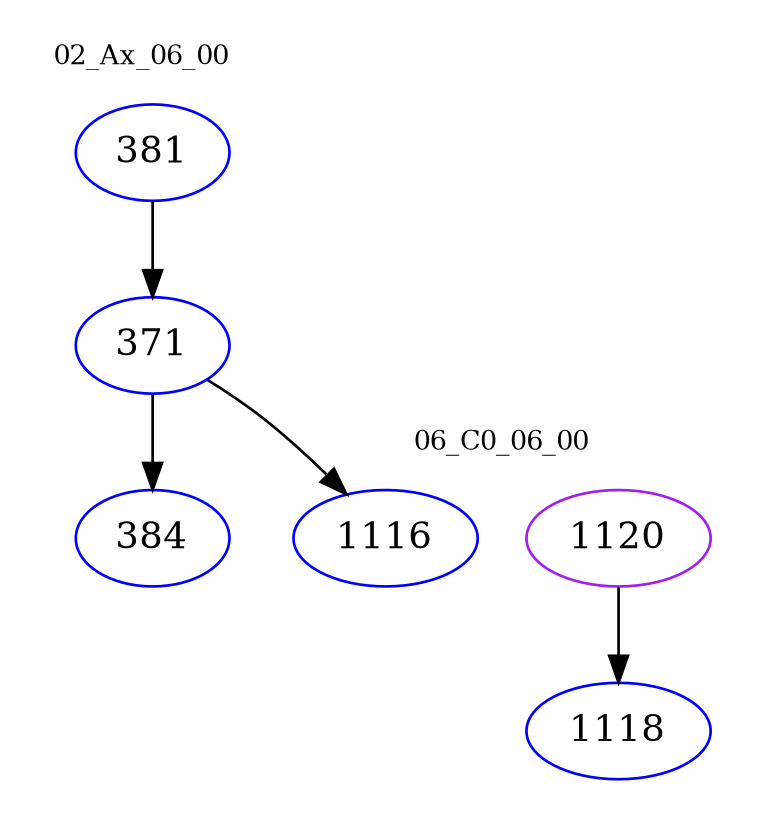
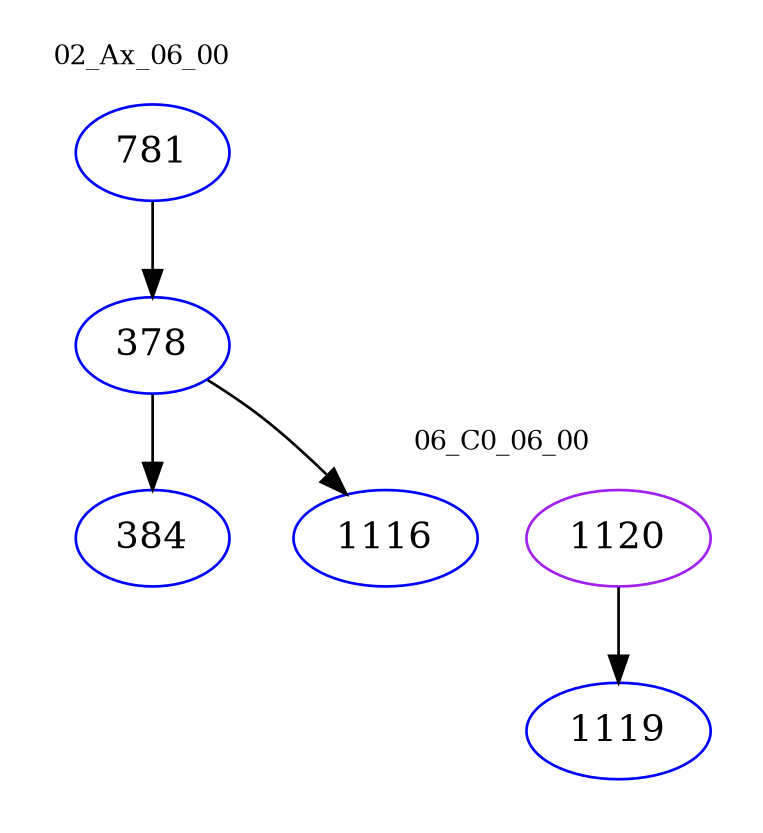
(153, 153) -> (153, 153)
(153, 345) -> (153, 345)
(619, 731) -> (619, 731)
